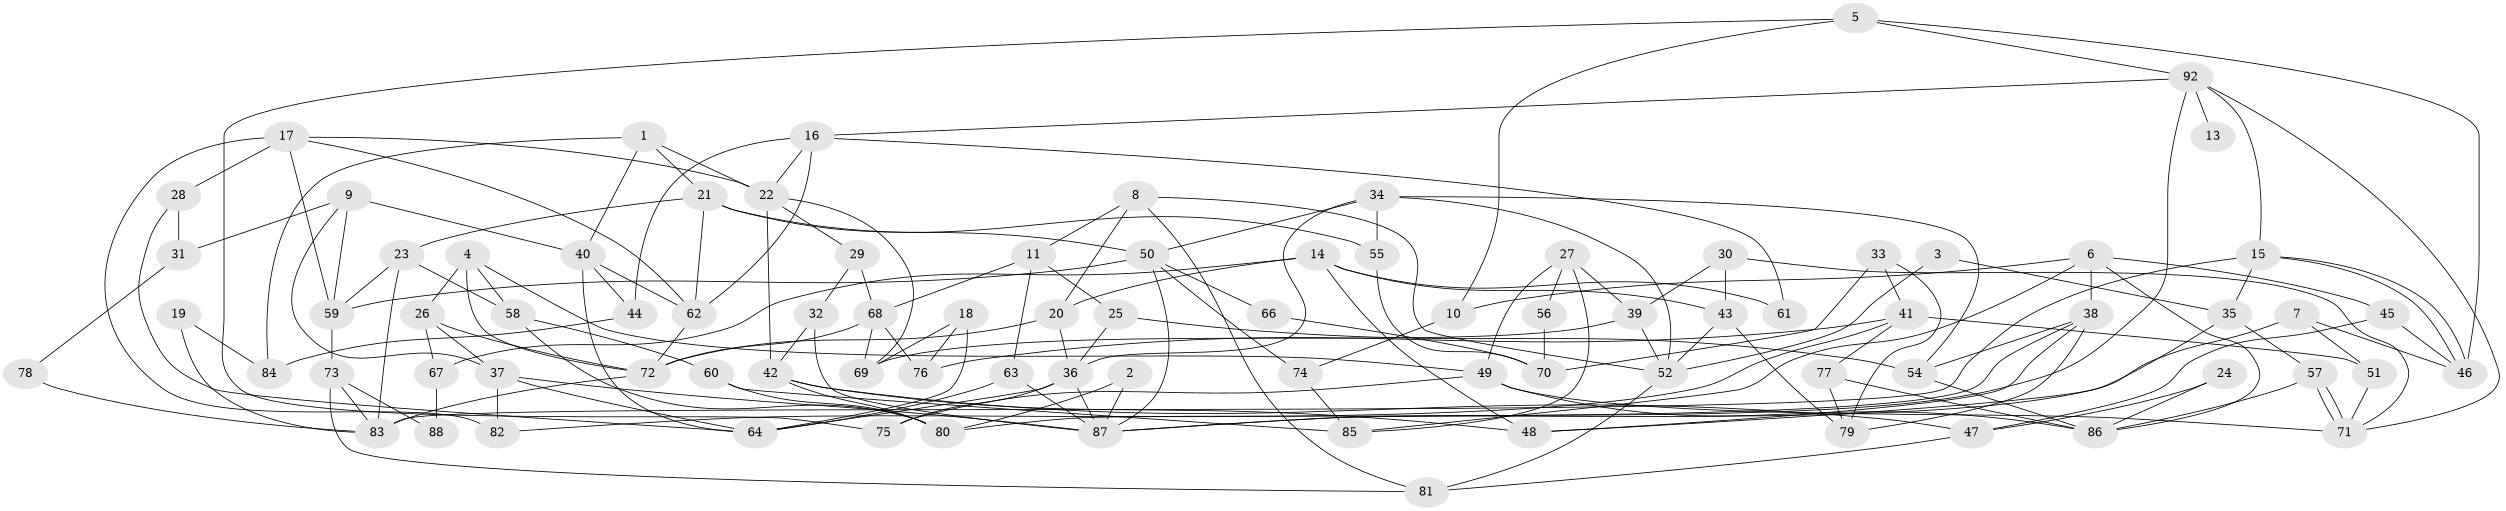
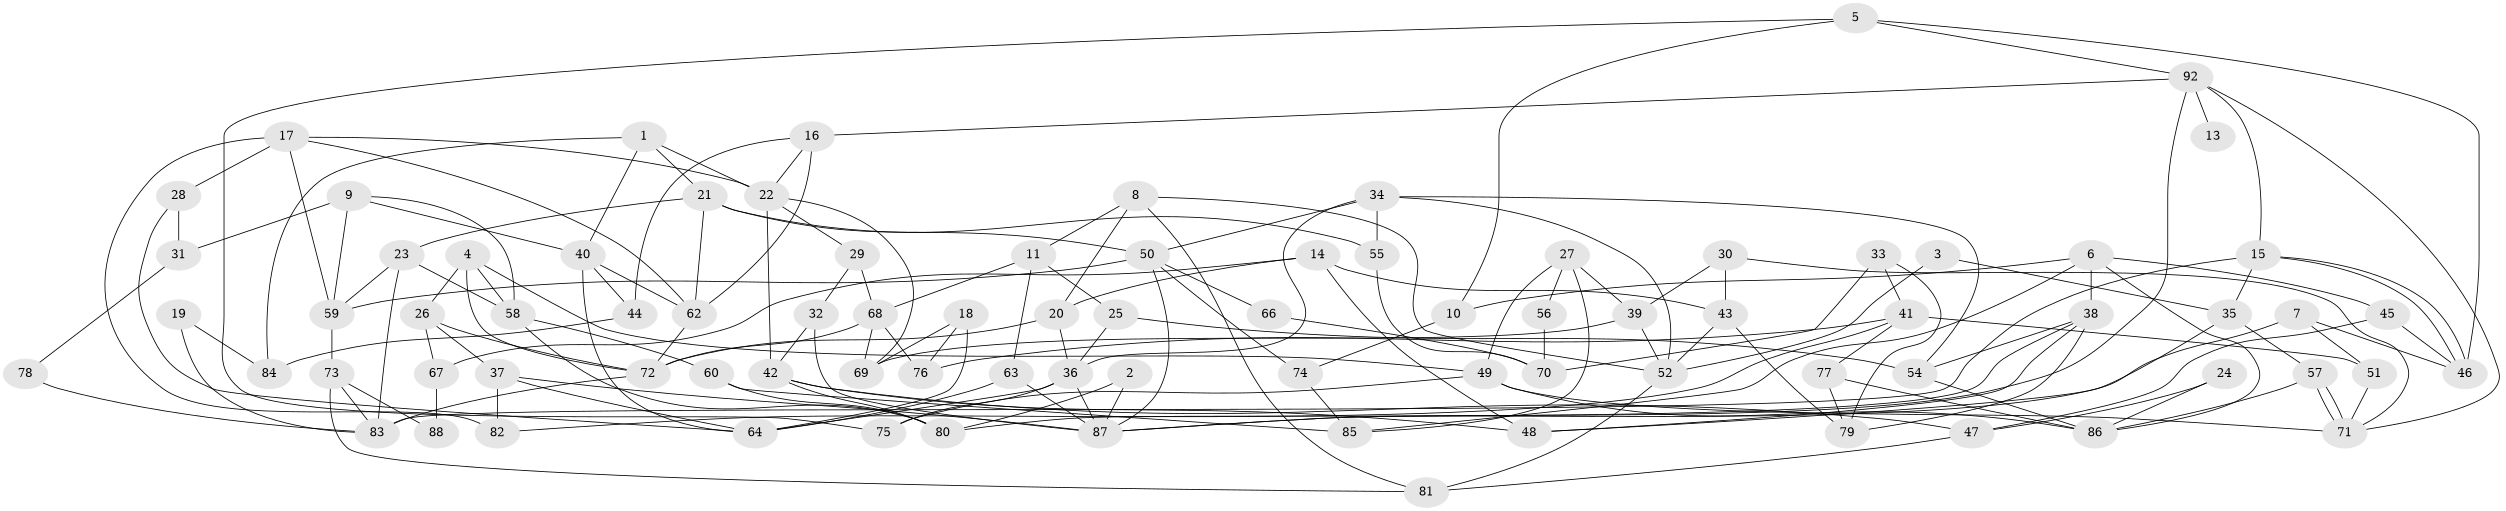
(1785, 315) -> none
(322, 347) -> (468, 219)
